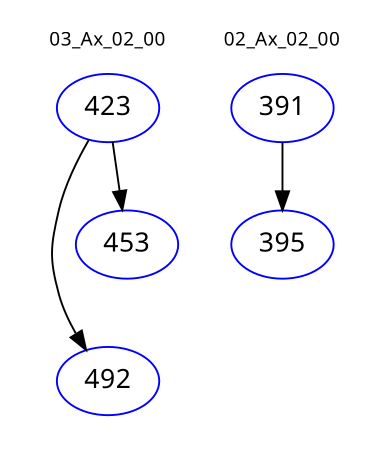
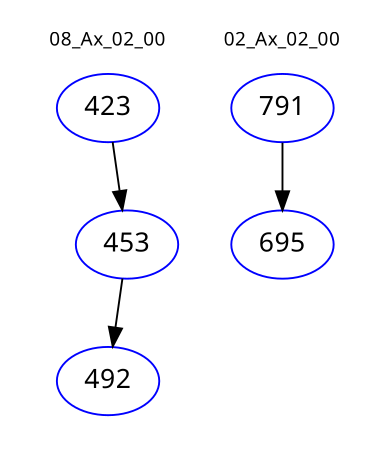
(108, 41) -> (108, 41)
(282, 108) -> (282, 108)
(54, 236) -> (119, 303)
(282, 245) -> (282, 245)
